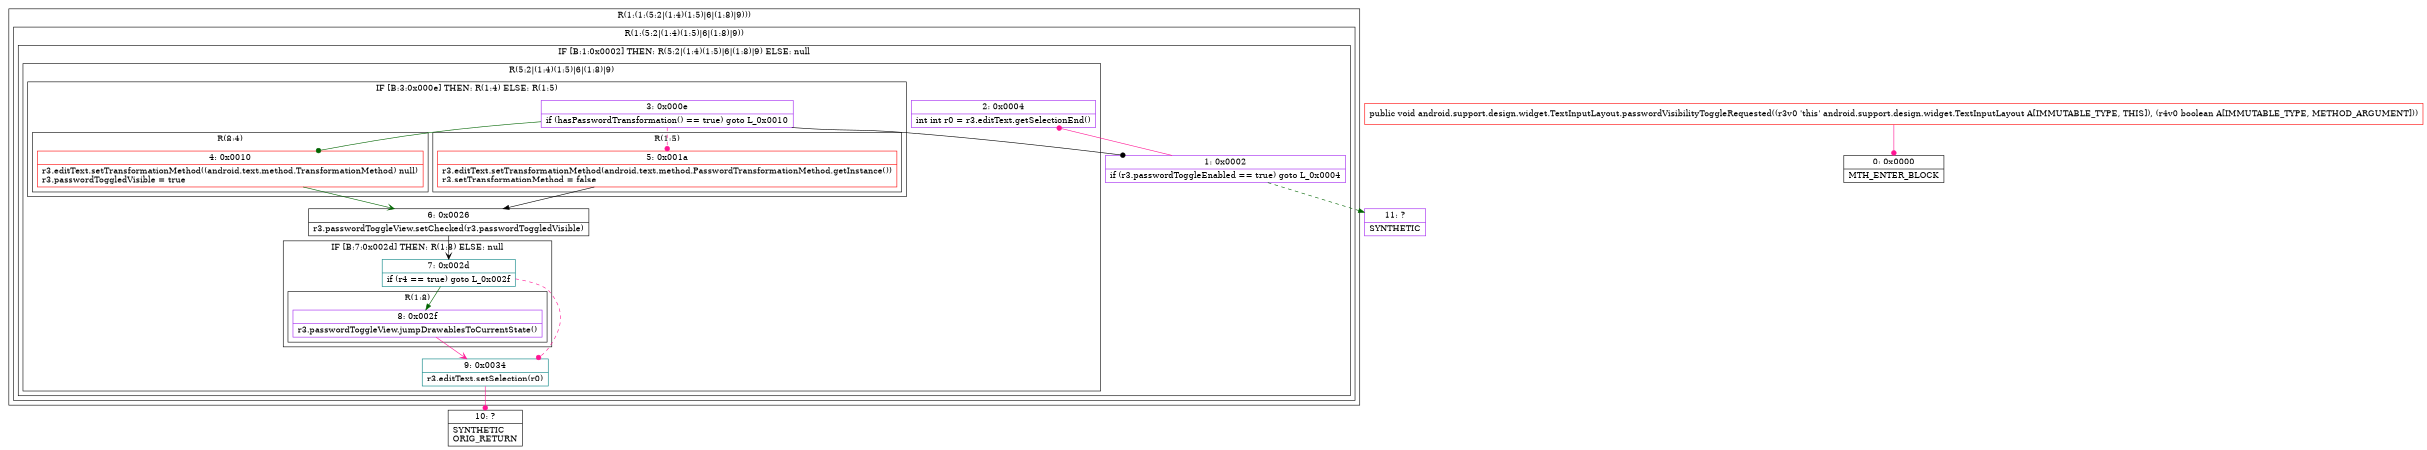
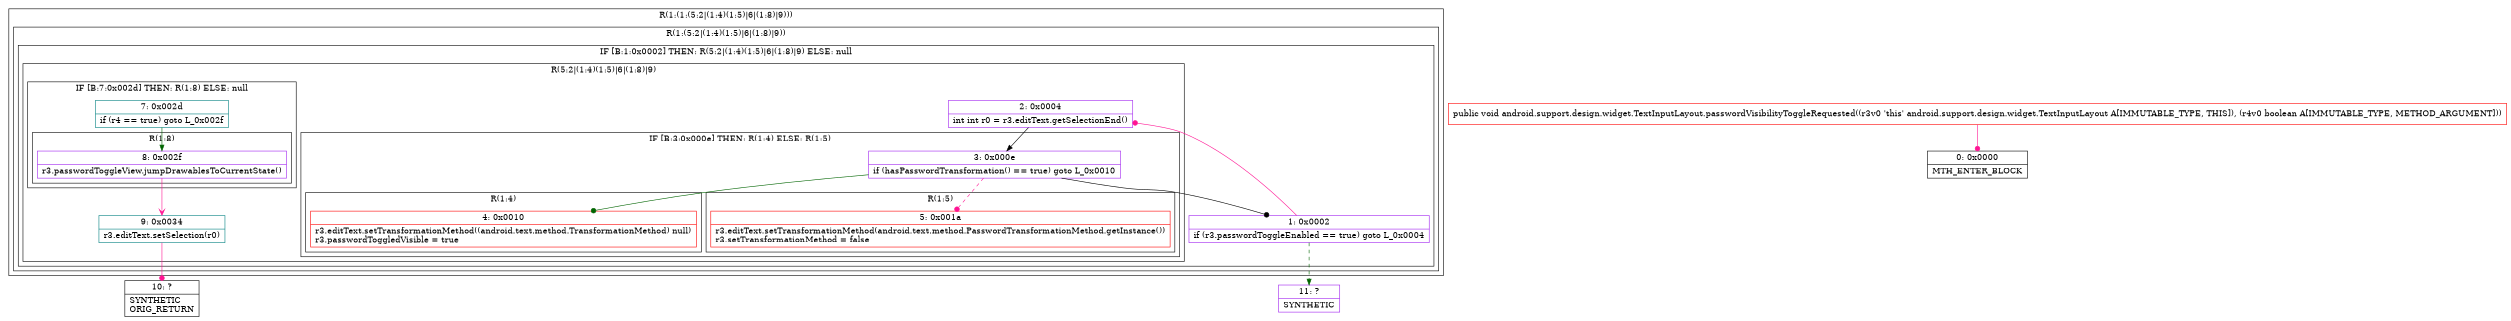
none -> (1020, 137)
(230, 139) -> (504, 199)
(449, 222) -> none
(559, 307) -> none
